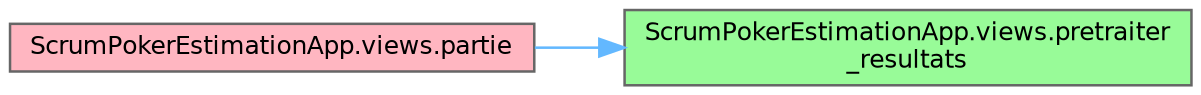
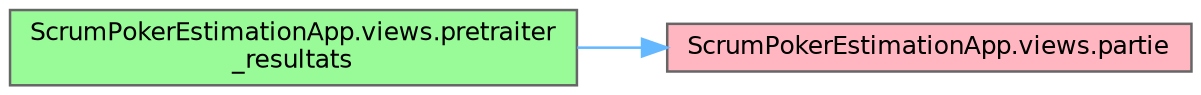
(567, 48) -> (610, 48)
